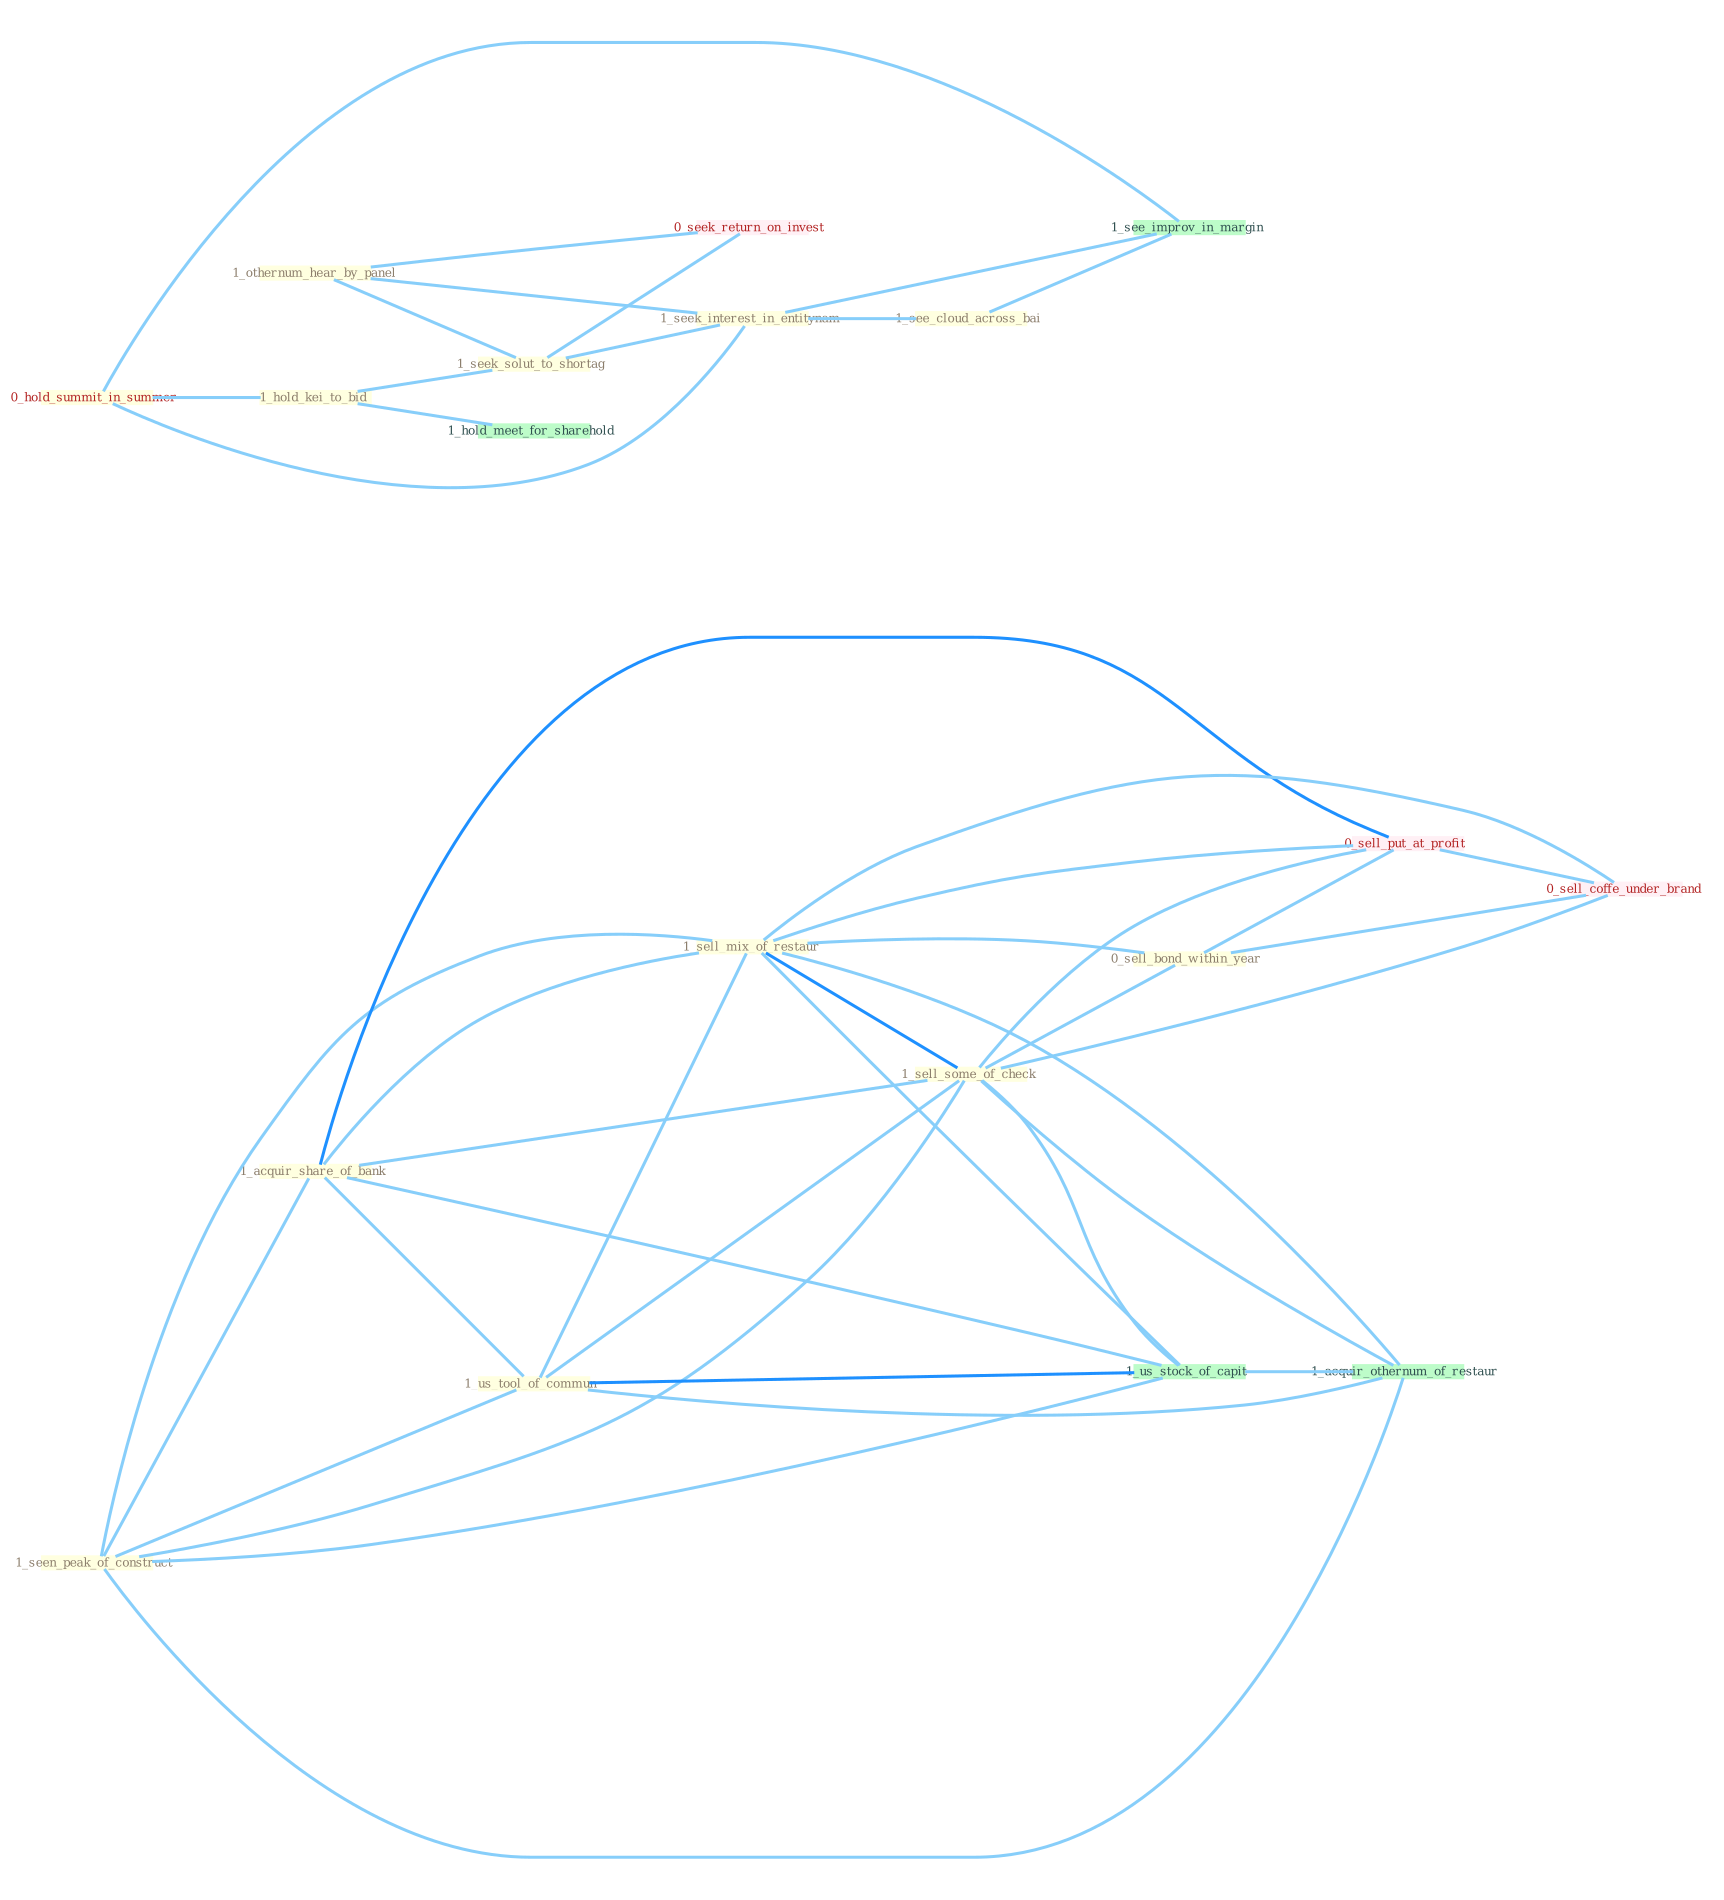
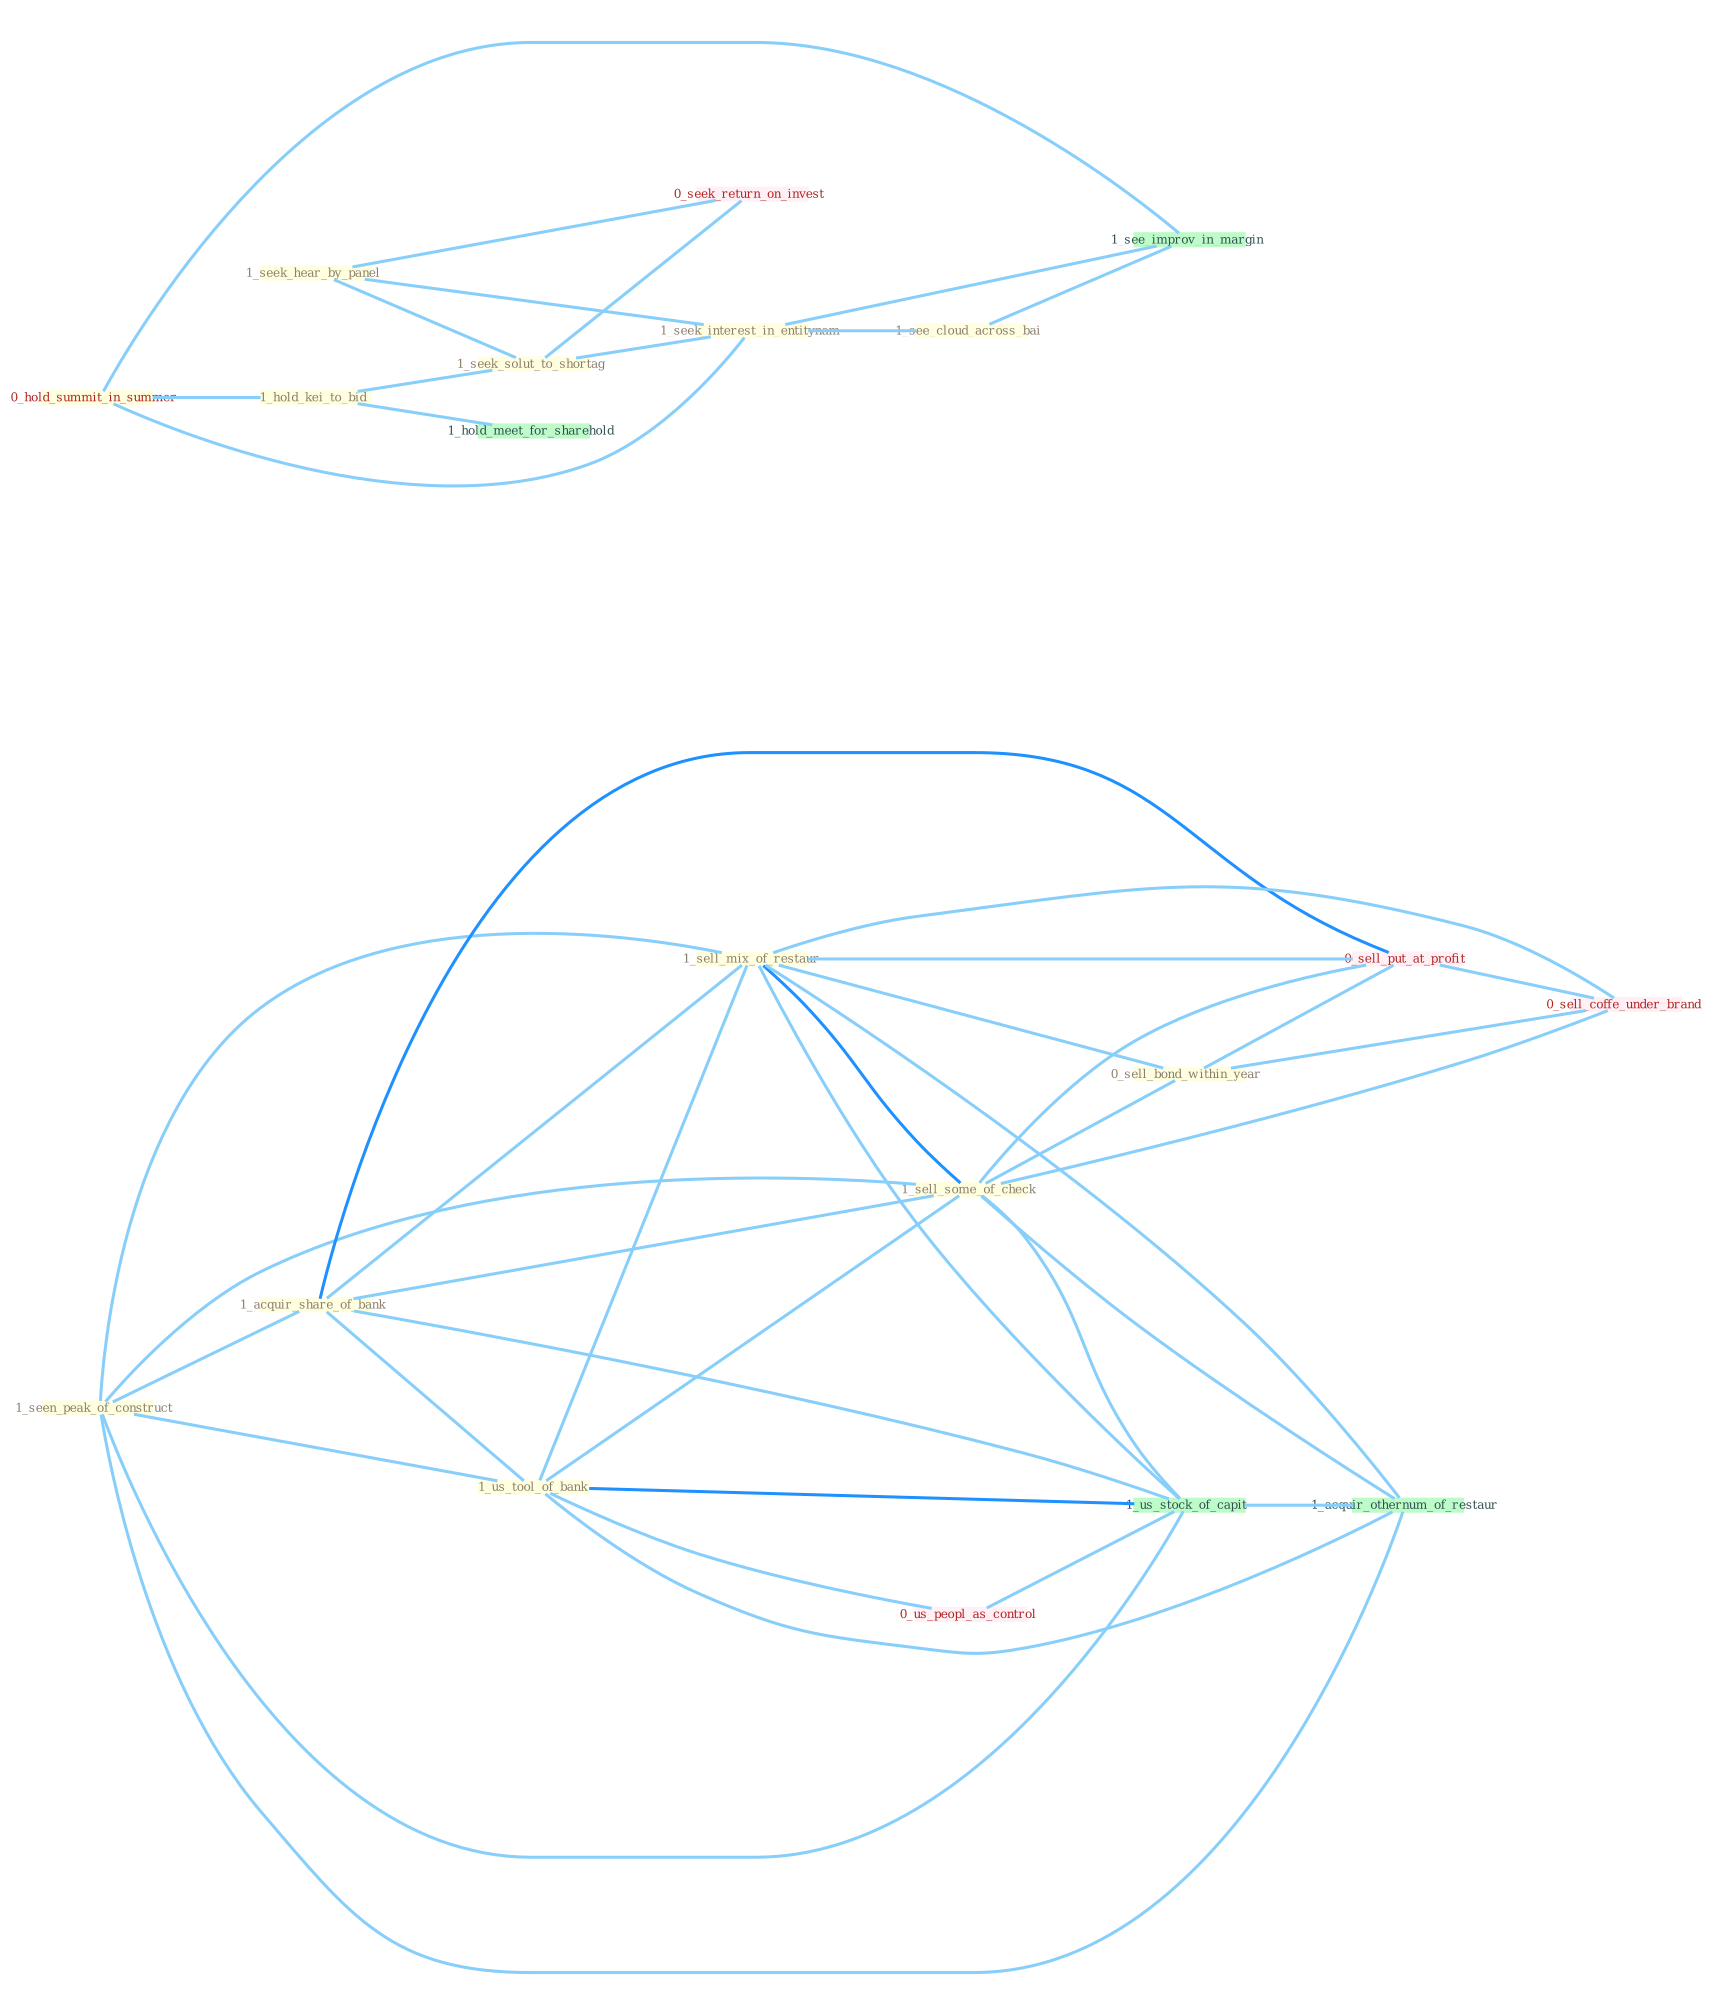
(316, 273) -> (316, 273)
(534, 1384) -> (534, 1487)
none -> (971, 1614)
